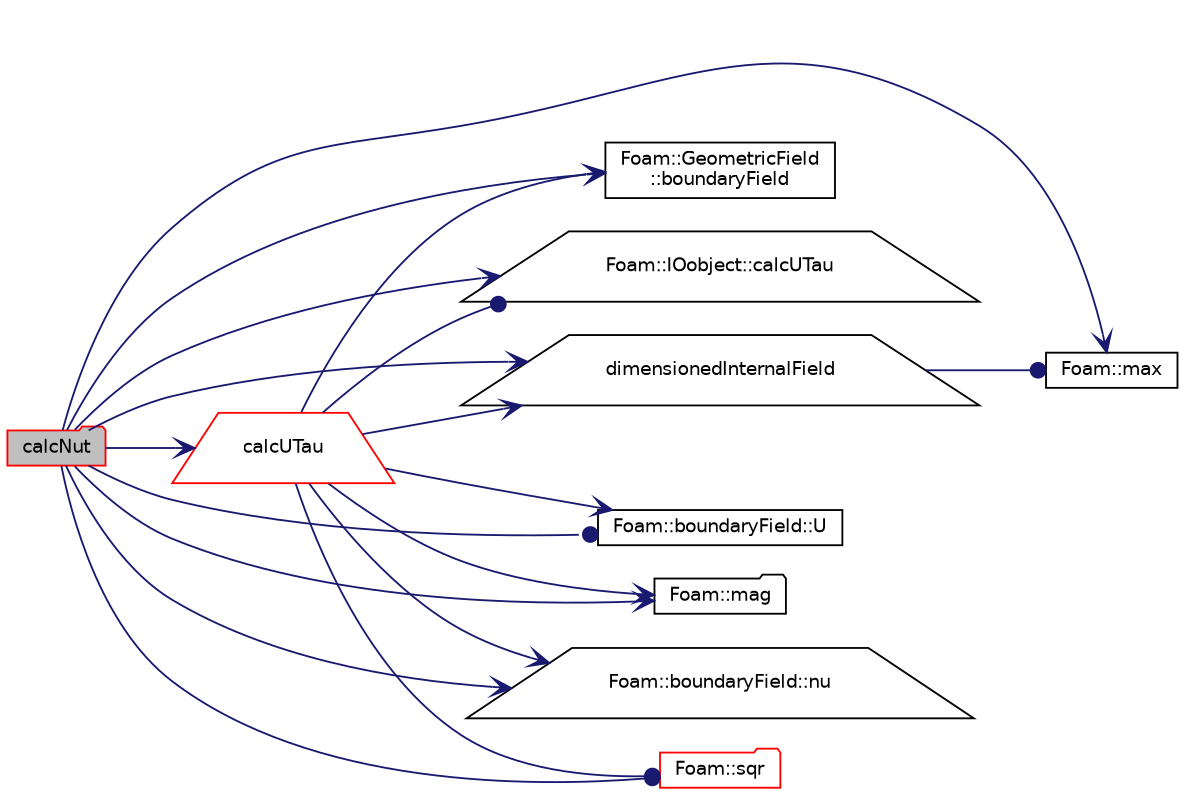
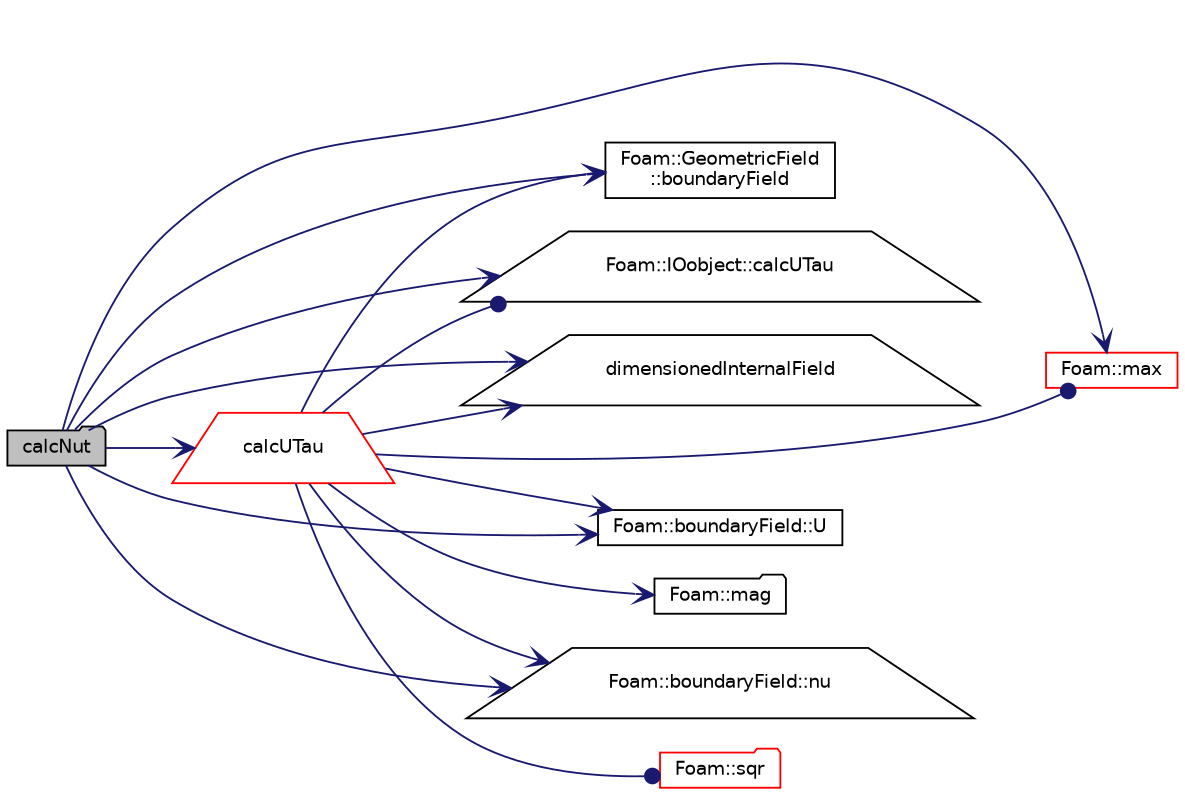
(978, 370) -> (722, 454)
(1112, 370) -> (1112, 370)
(56, 448) -> (56, 448)
(292, 521) -> (292, 521)
(355, 587) -> none
(280, 739) -> none
